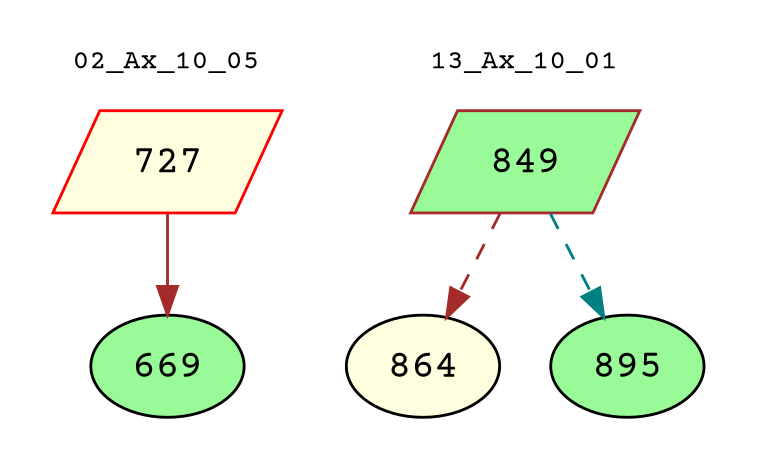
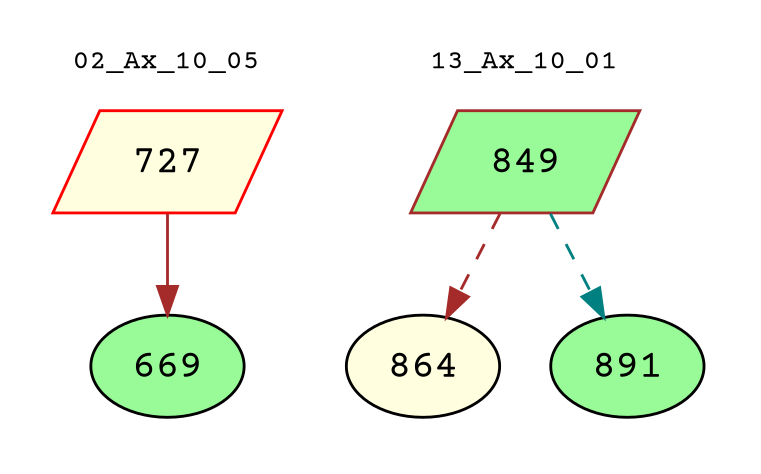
(627, 366) -> (627, 366)
